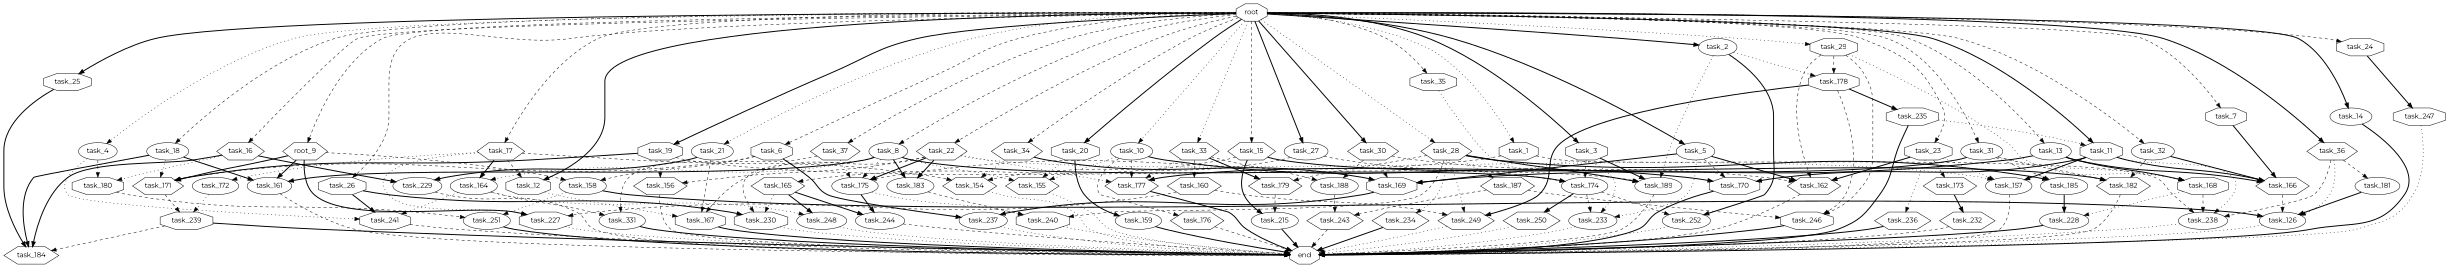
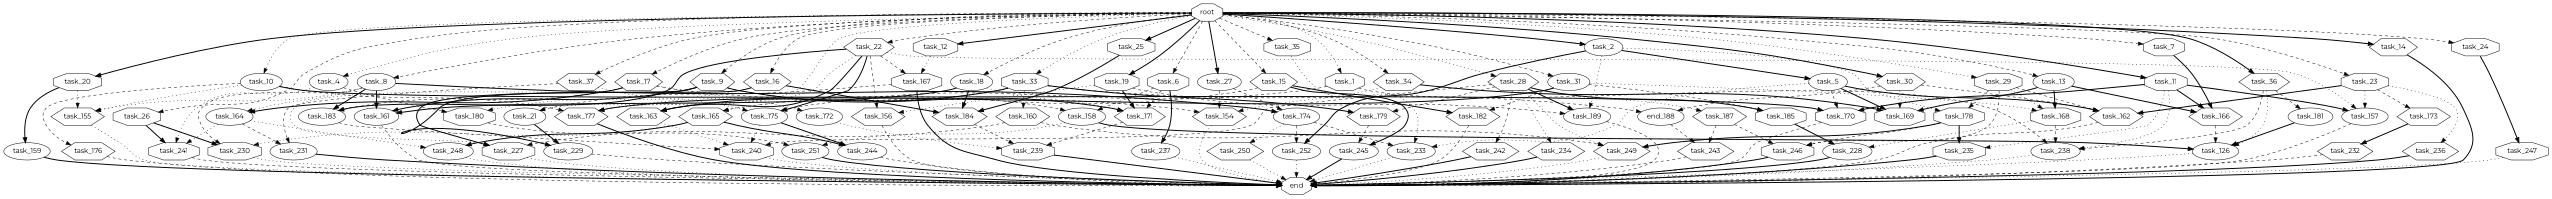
(1483, 48) -> (1713, 64)
none -> (868, 100)
none -> (643, 117)
(2351, 117) -> (2393, 47)
(2010, 130) -> (2089, 134)
(305, 151) -> (712, 82)
(1194, 151) -> (1025, 82)
none -> (1491, 151)
(1587, 151) -> none
(2153, 151) -> none
(513, 167) -> (483, 99)
(873, 167) -> none
(707, 184) -> (718, 94)
(1335, 186) -> (1661, 117)
(2064, 186) -> (1781, 117)
(1563, 200) -> (1272, 131)
(1180, 203) -> none
(622, 221) -> (294, 151)
(1275, 221) -> (1354, 151)
(110, 238) -> (997, 136)
(1525, 248) -> (1575, 177)
